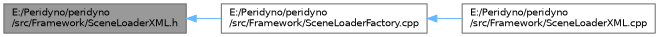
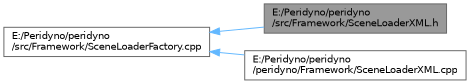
(209, 19) -> (242, 29)
(559, 19) -> (355, 65)
